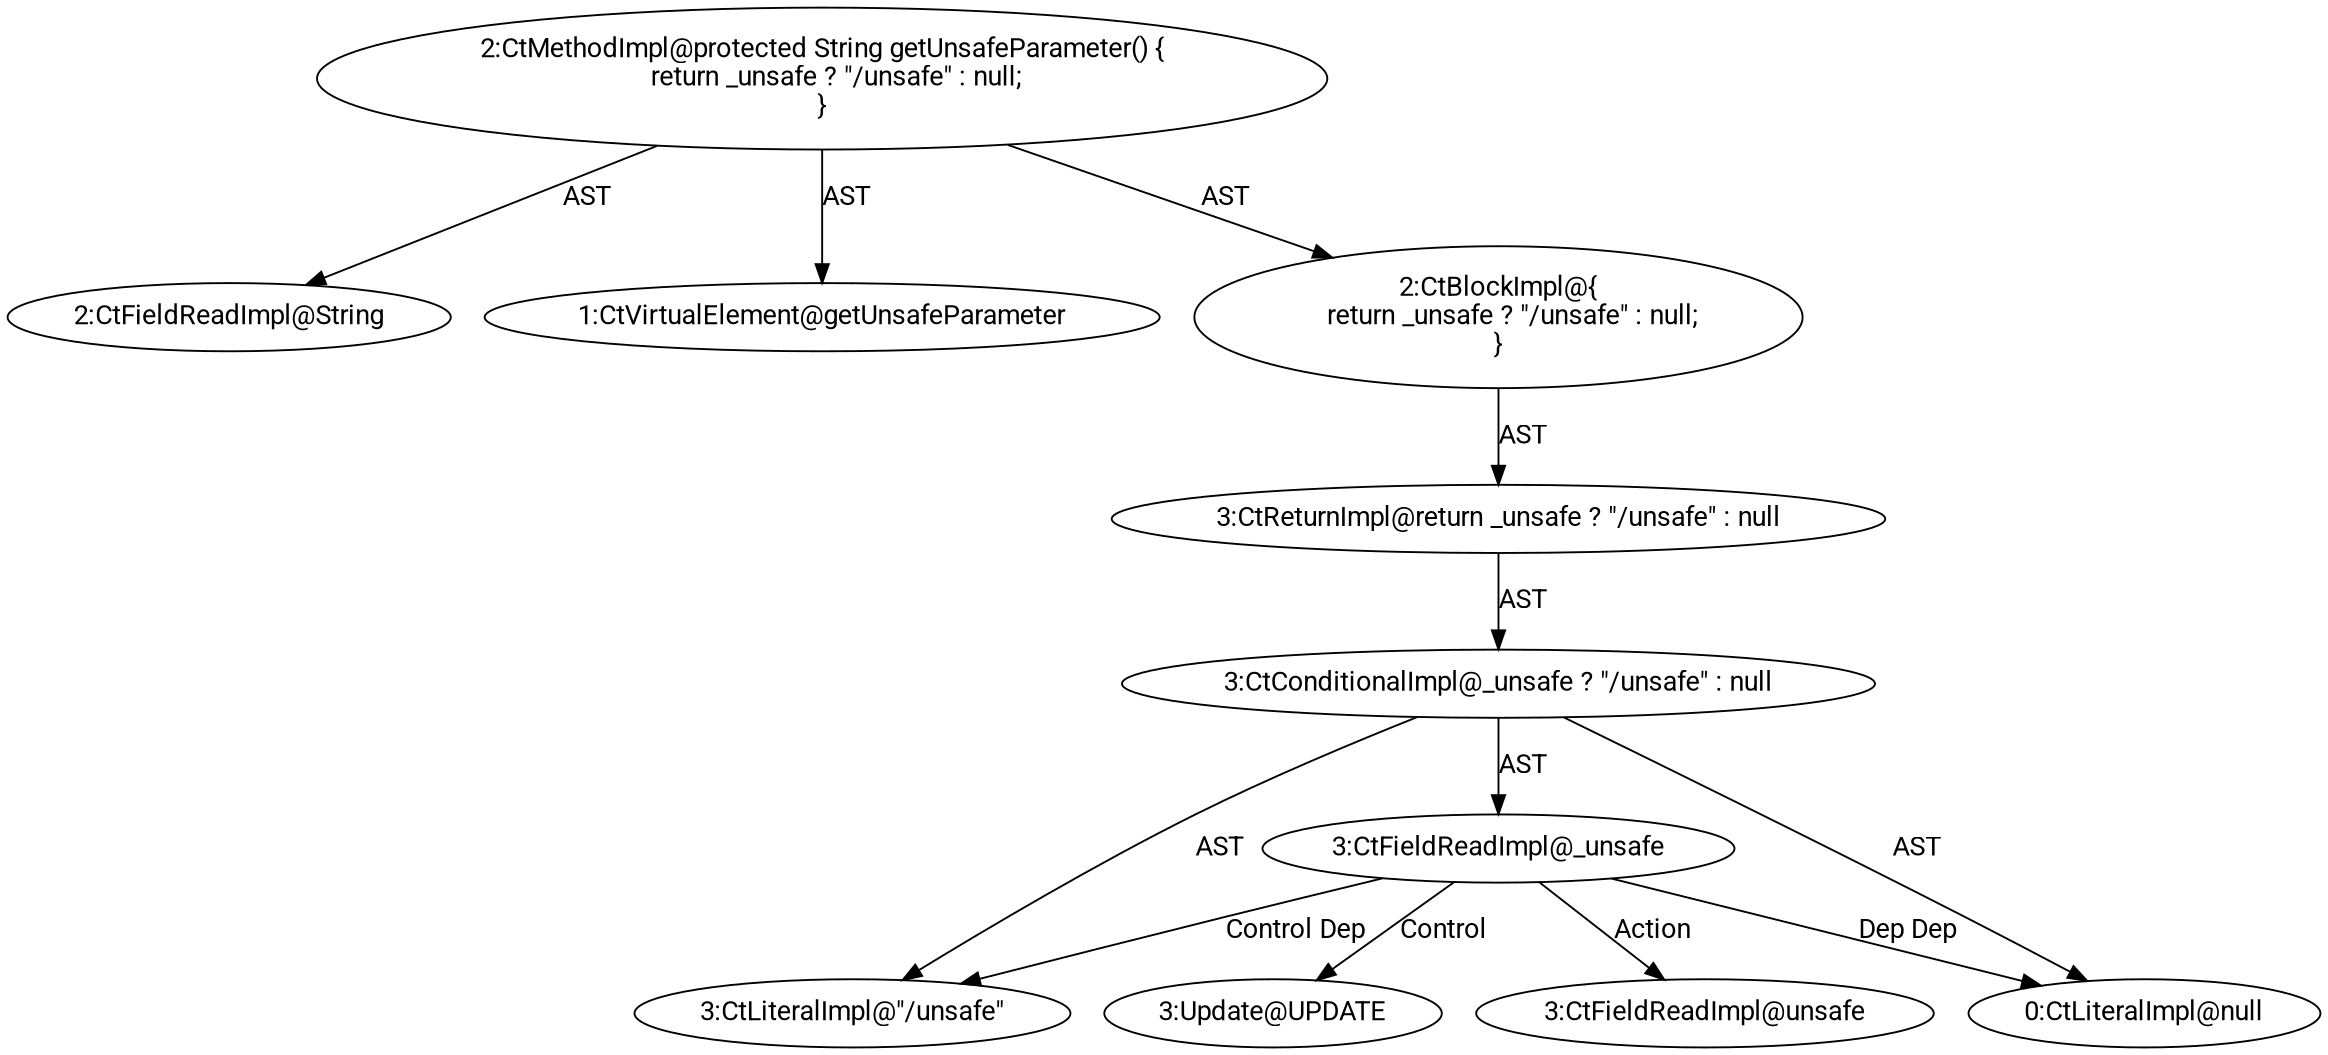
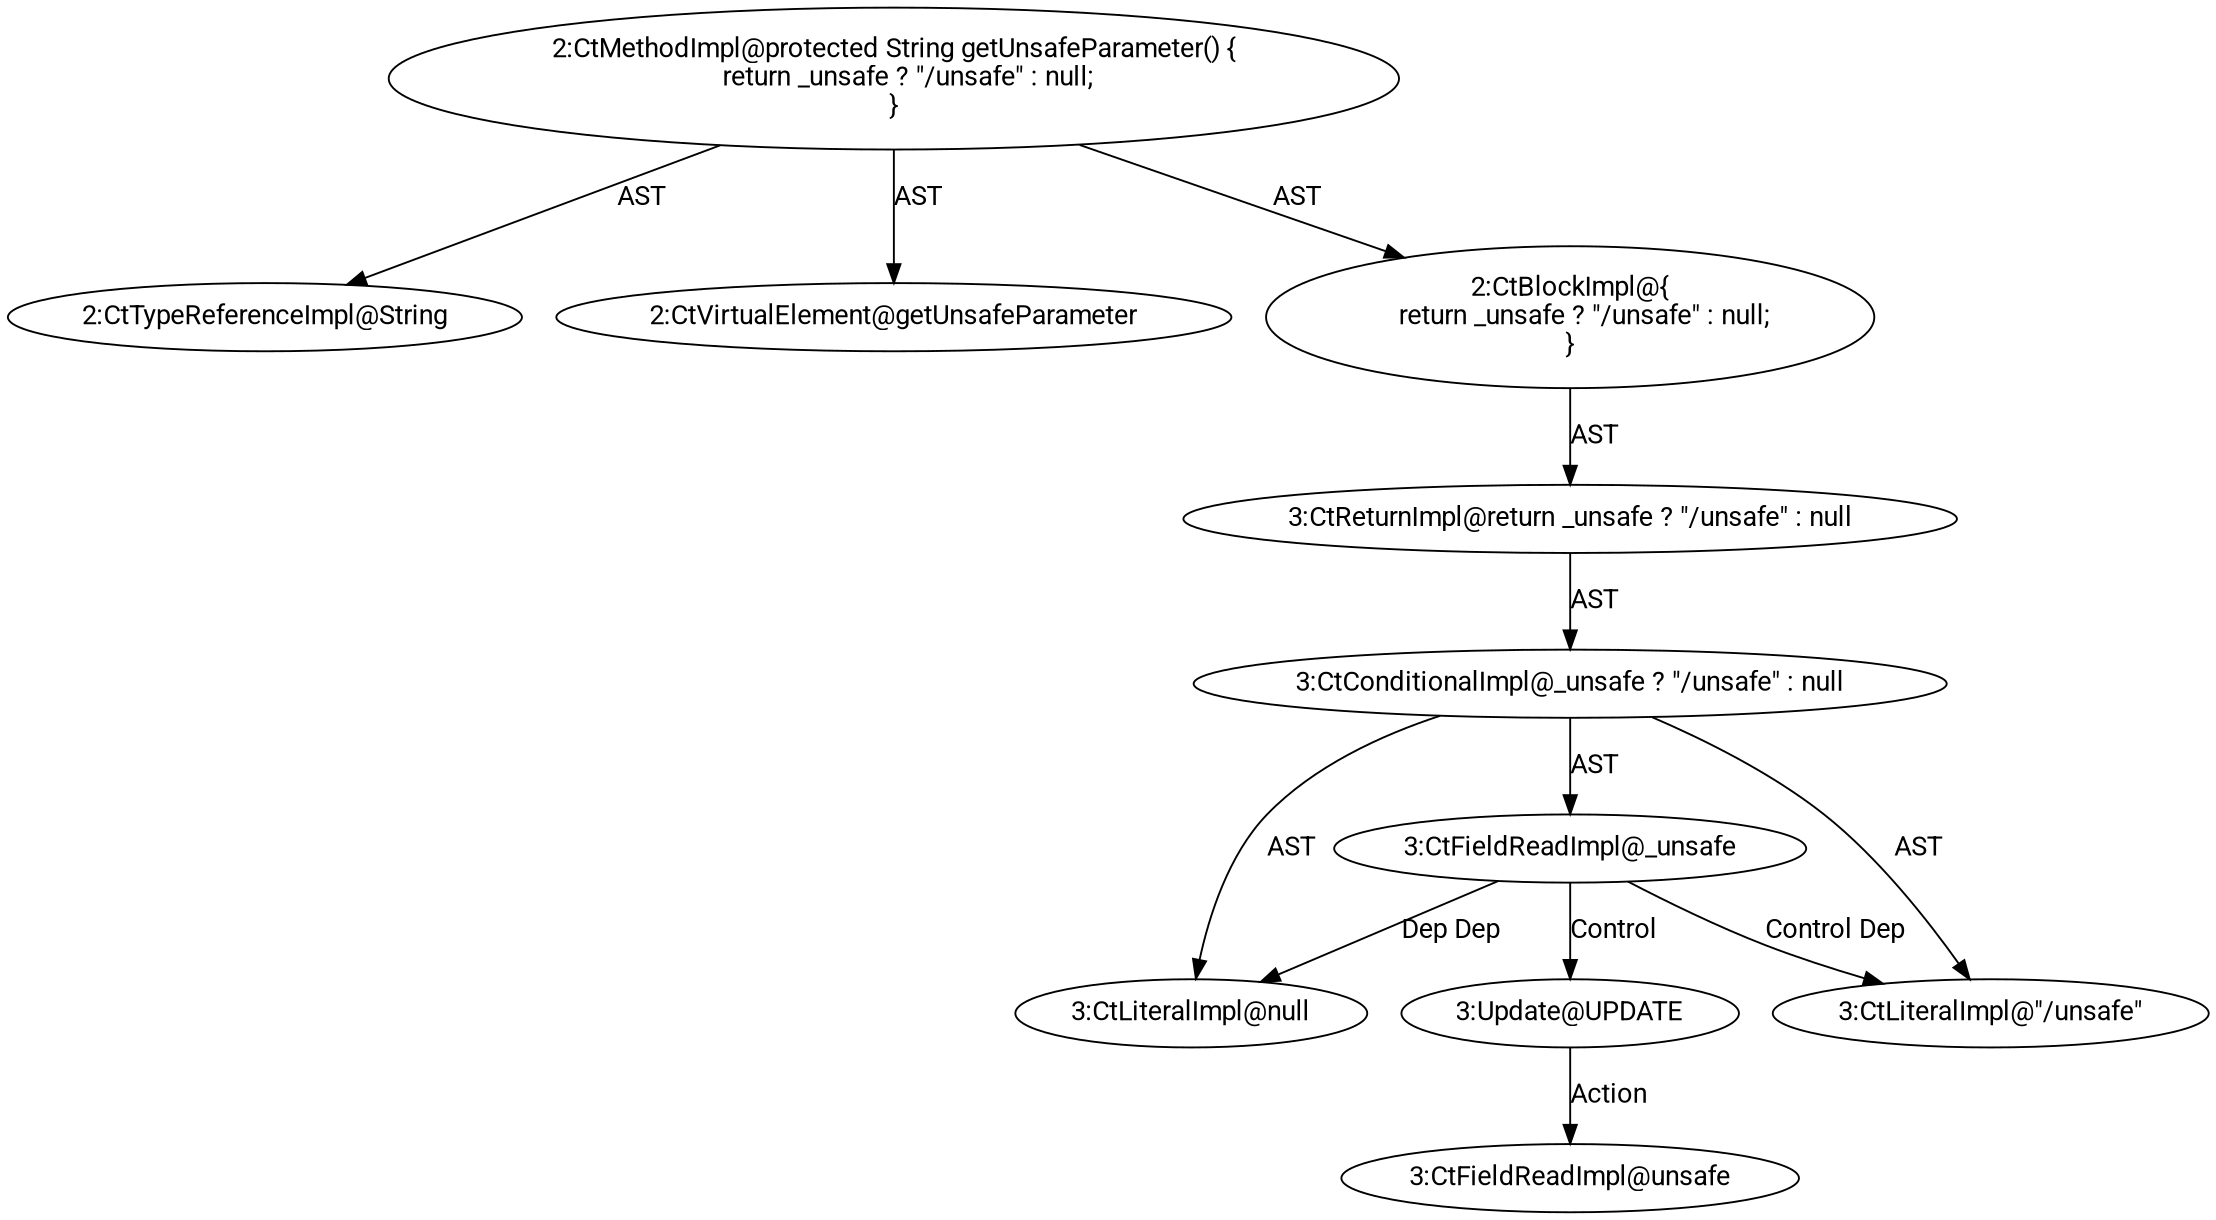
(229, 317) -> (265, 317)
(822, 317) -> (894, 317)
(1594, 925) -> (1570, 1086)
(2145, 1013) -> (1191, 1013)
